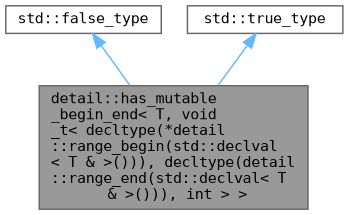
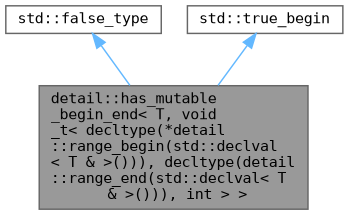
(265, 20) -> (265, 20)
